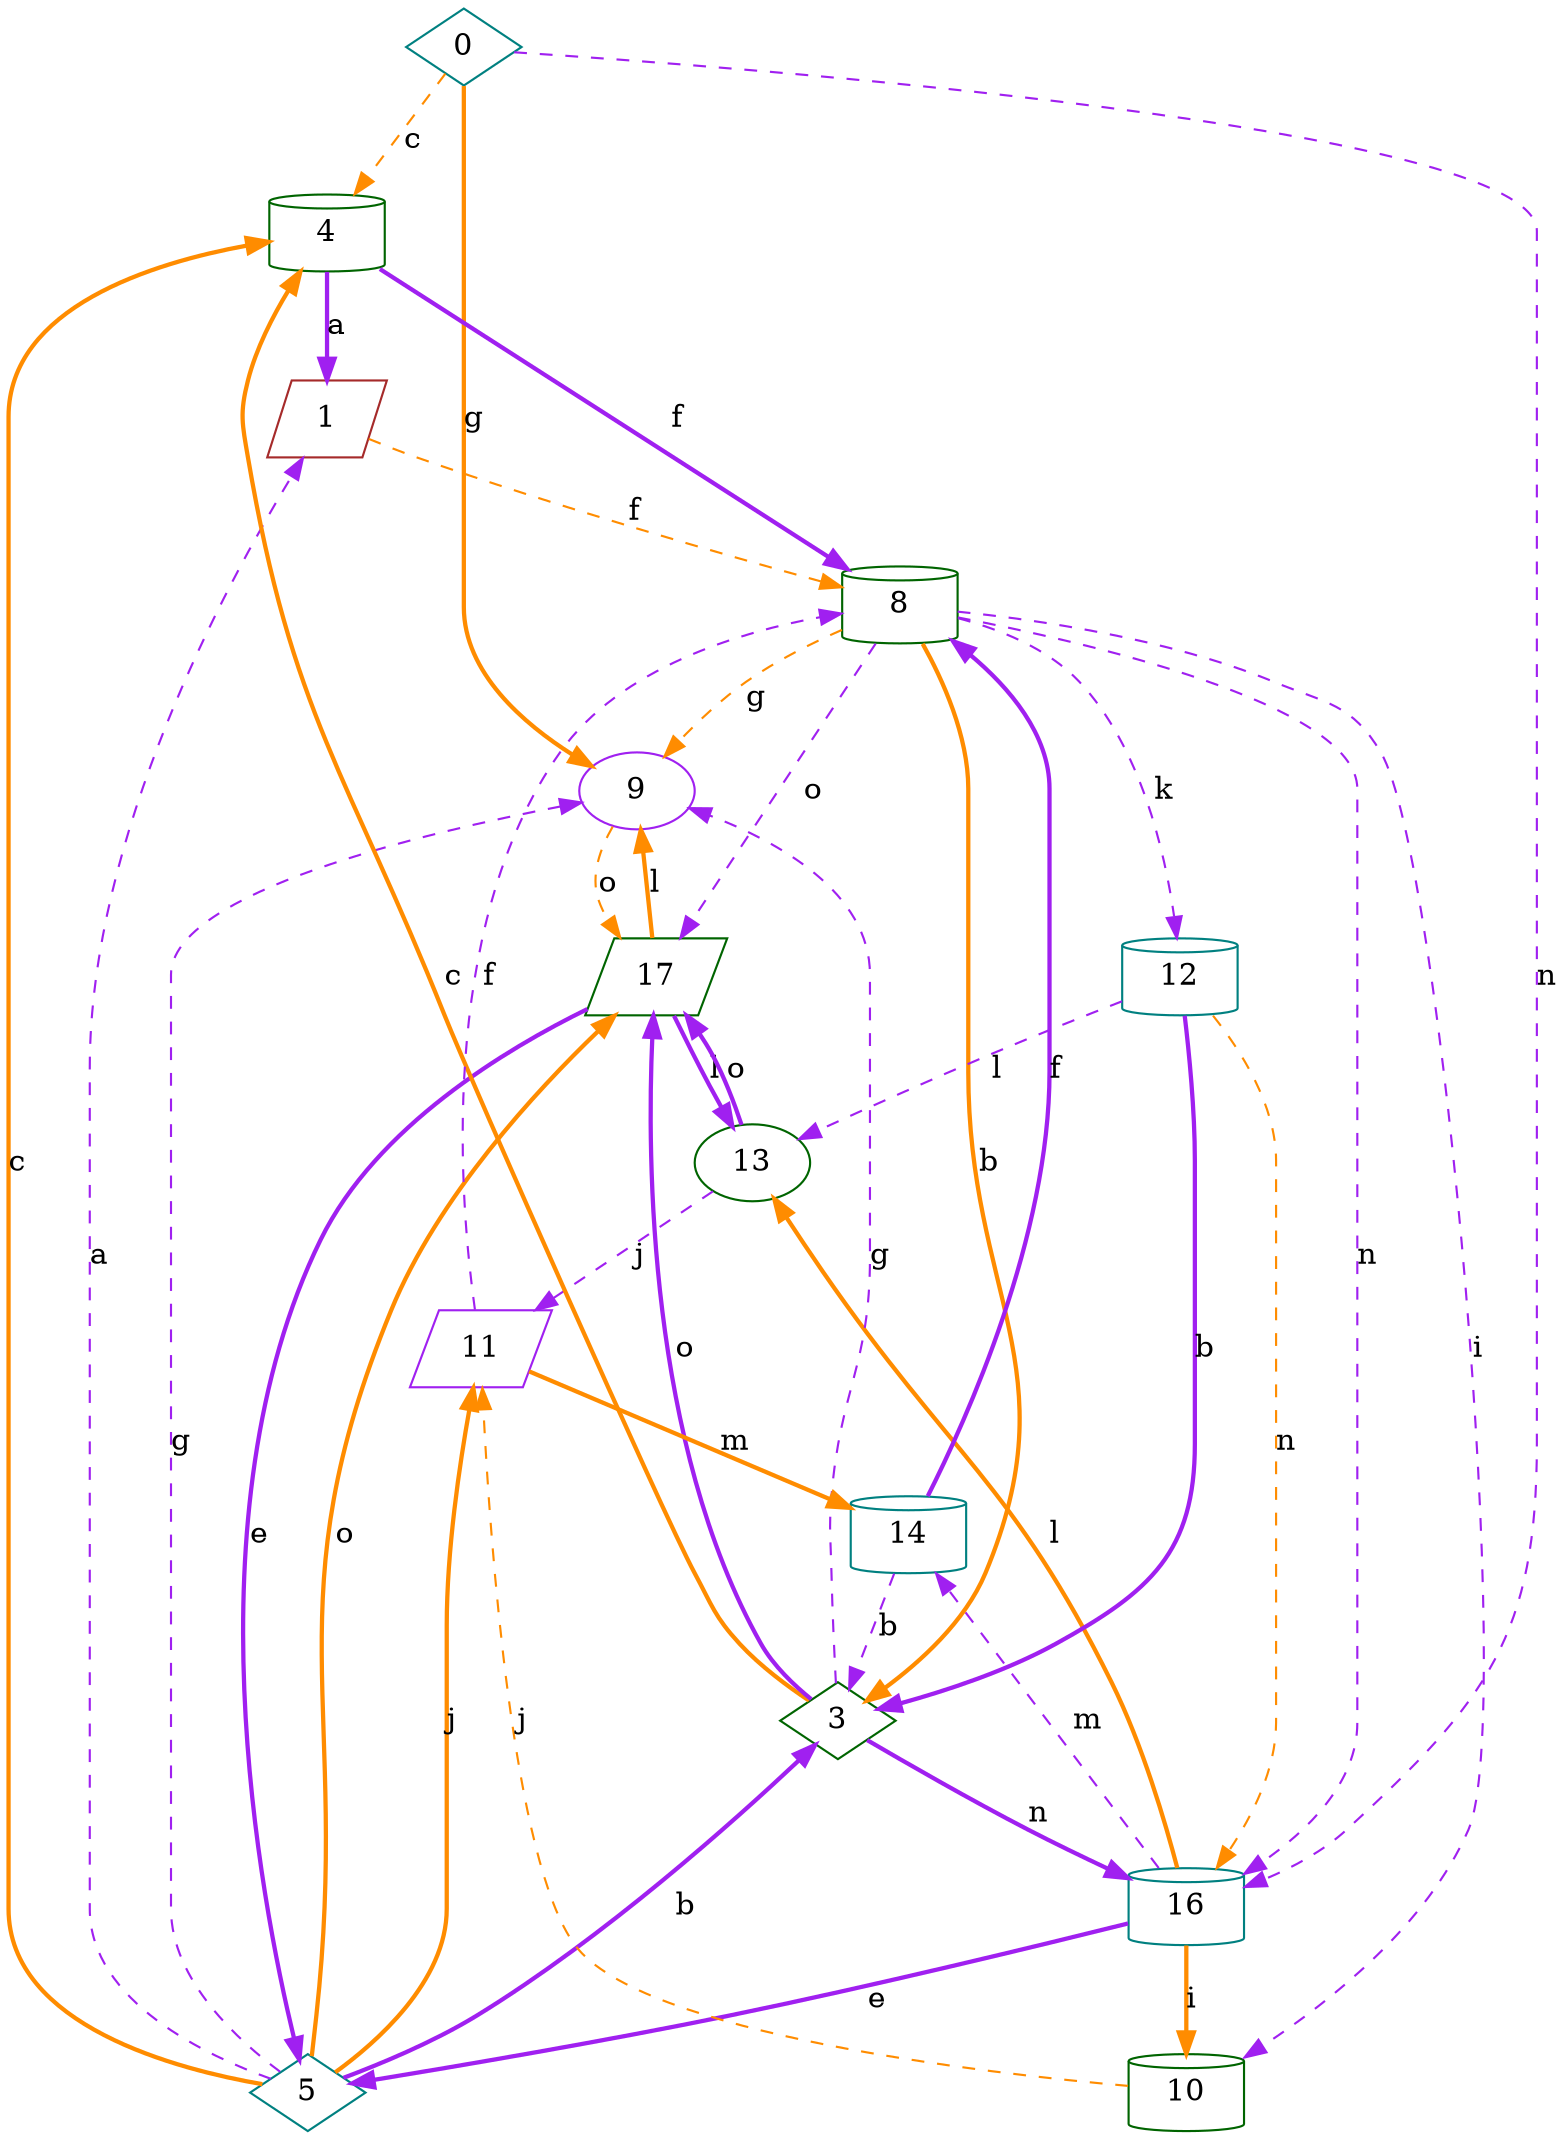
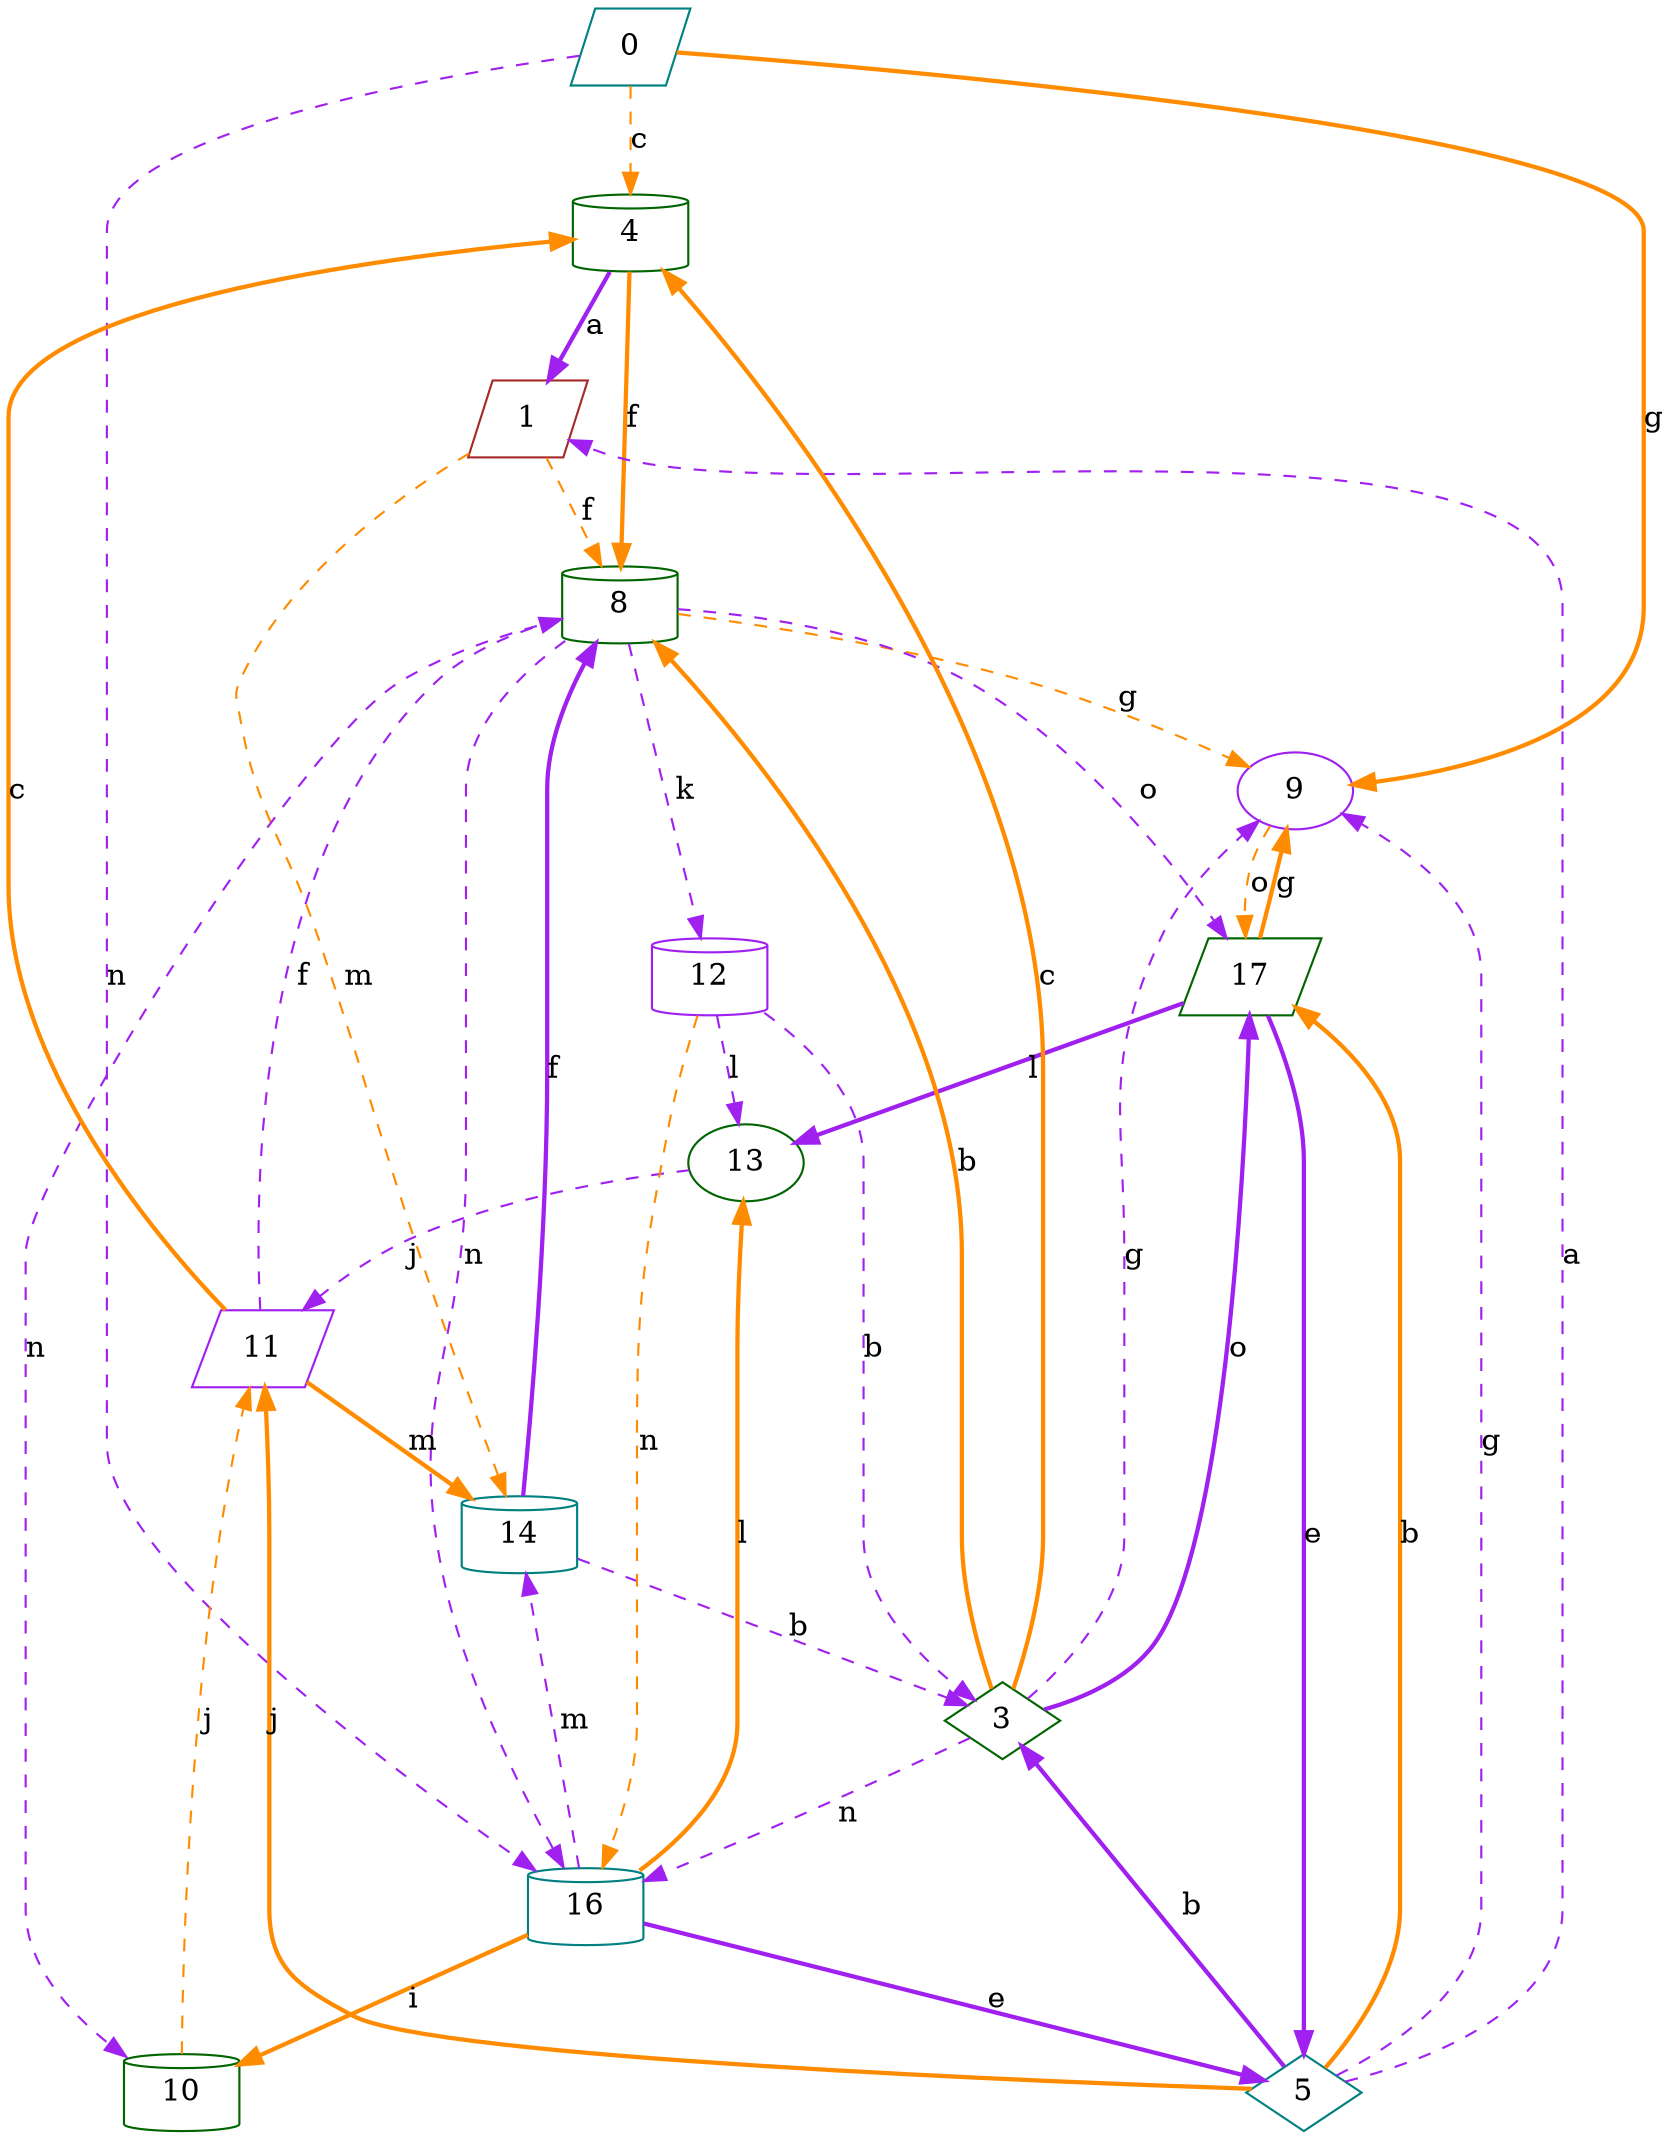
(464, 47) -> (631, 47)
(604, 413) -> (626, 408)
(655, 884) -> (1287, 884)
none -> (322, 950)
(1180, 977) -> (710, 977)
(724, 1078) -> none
(9, 1171) -> (9, 599)
(978, 1185) -> (947, 1137)
(1478, 1349) -> (36, 1349)
(1195, 1443) -> (864, 1348)
(345, 1535) -> (1411, 1535)
(986, 1807) -> (818, 1807)
